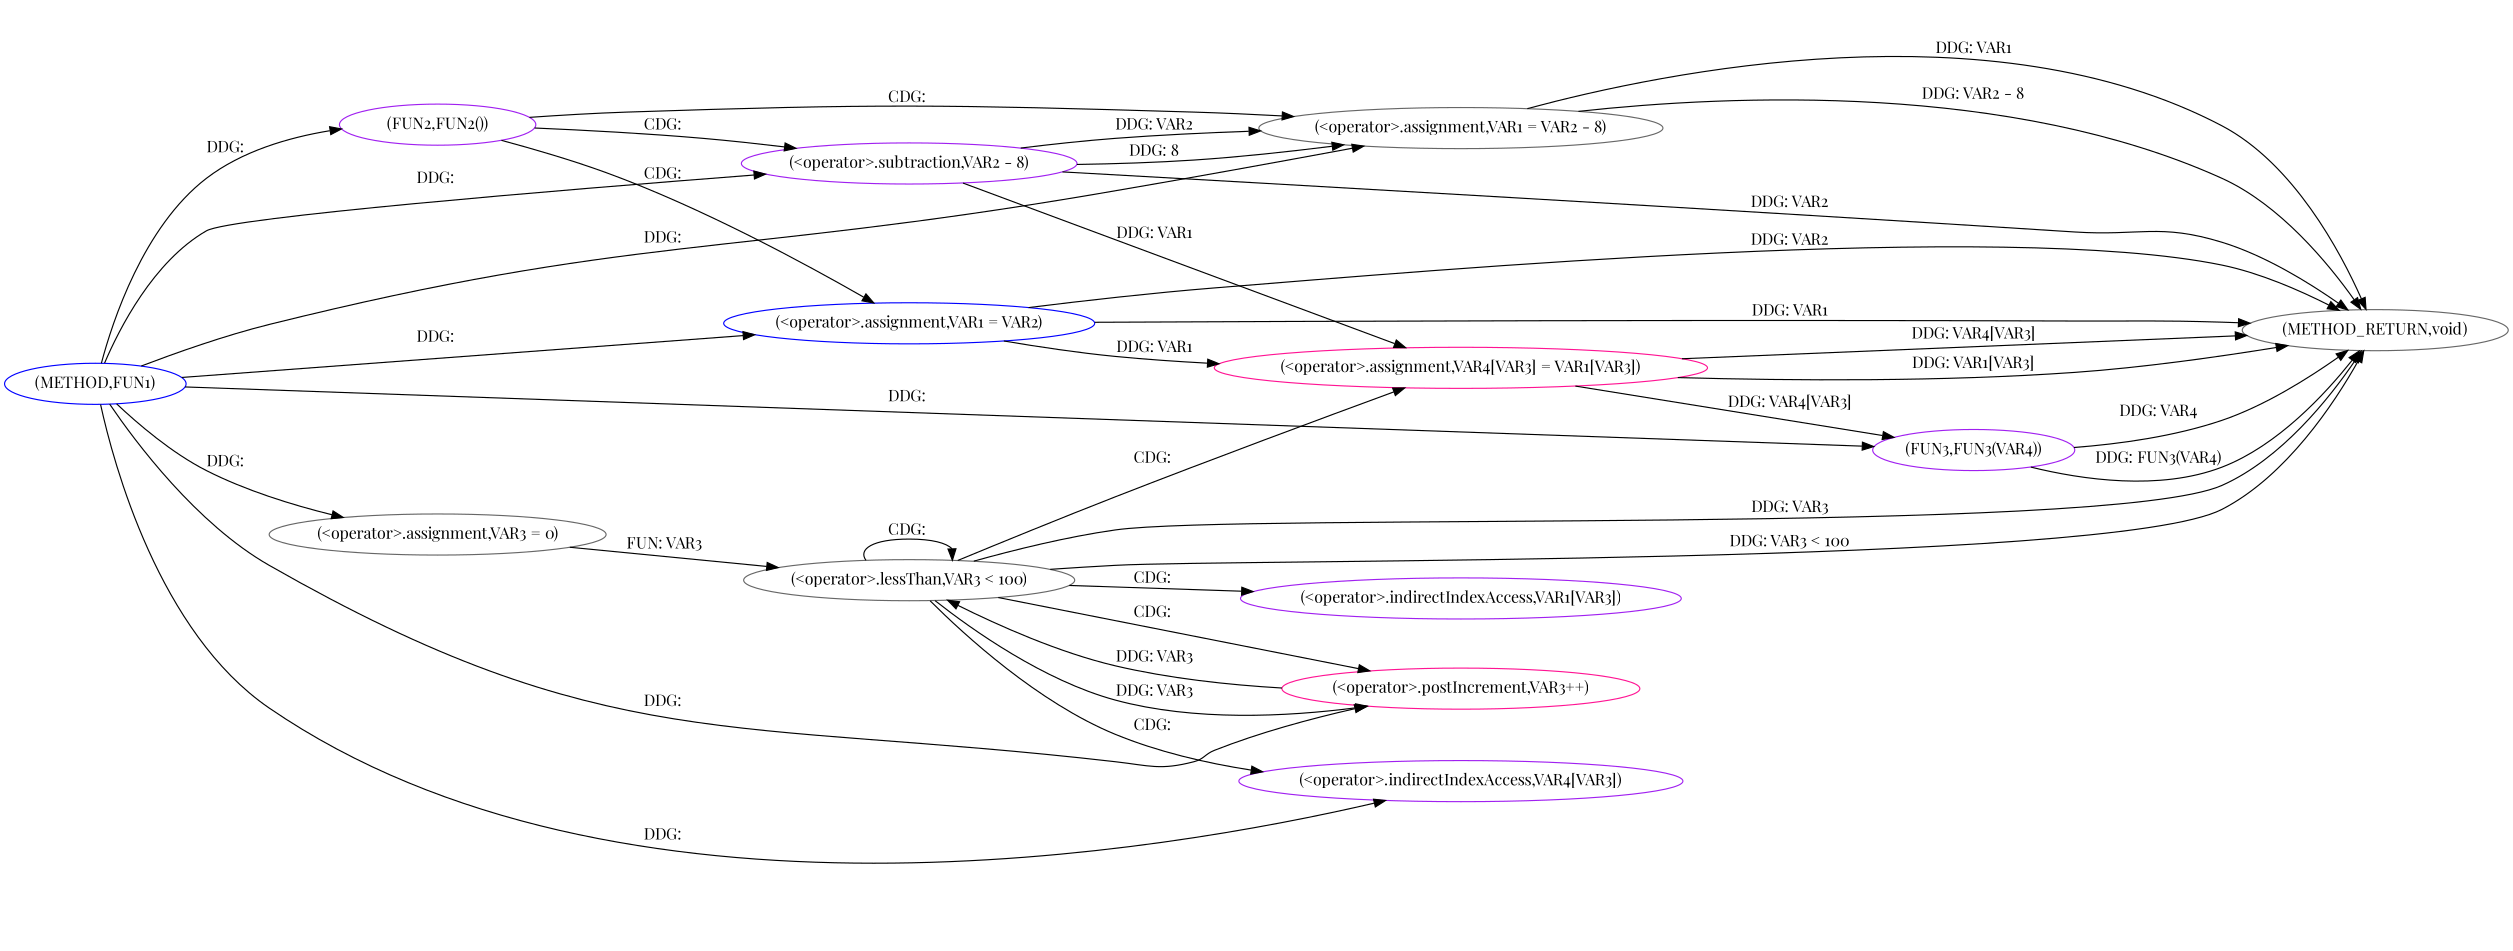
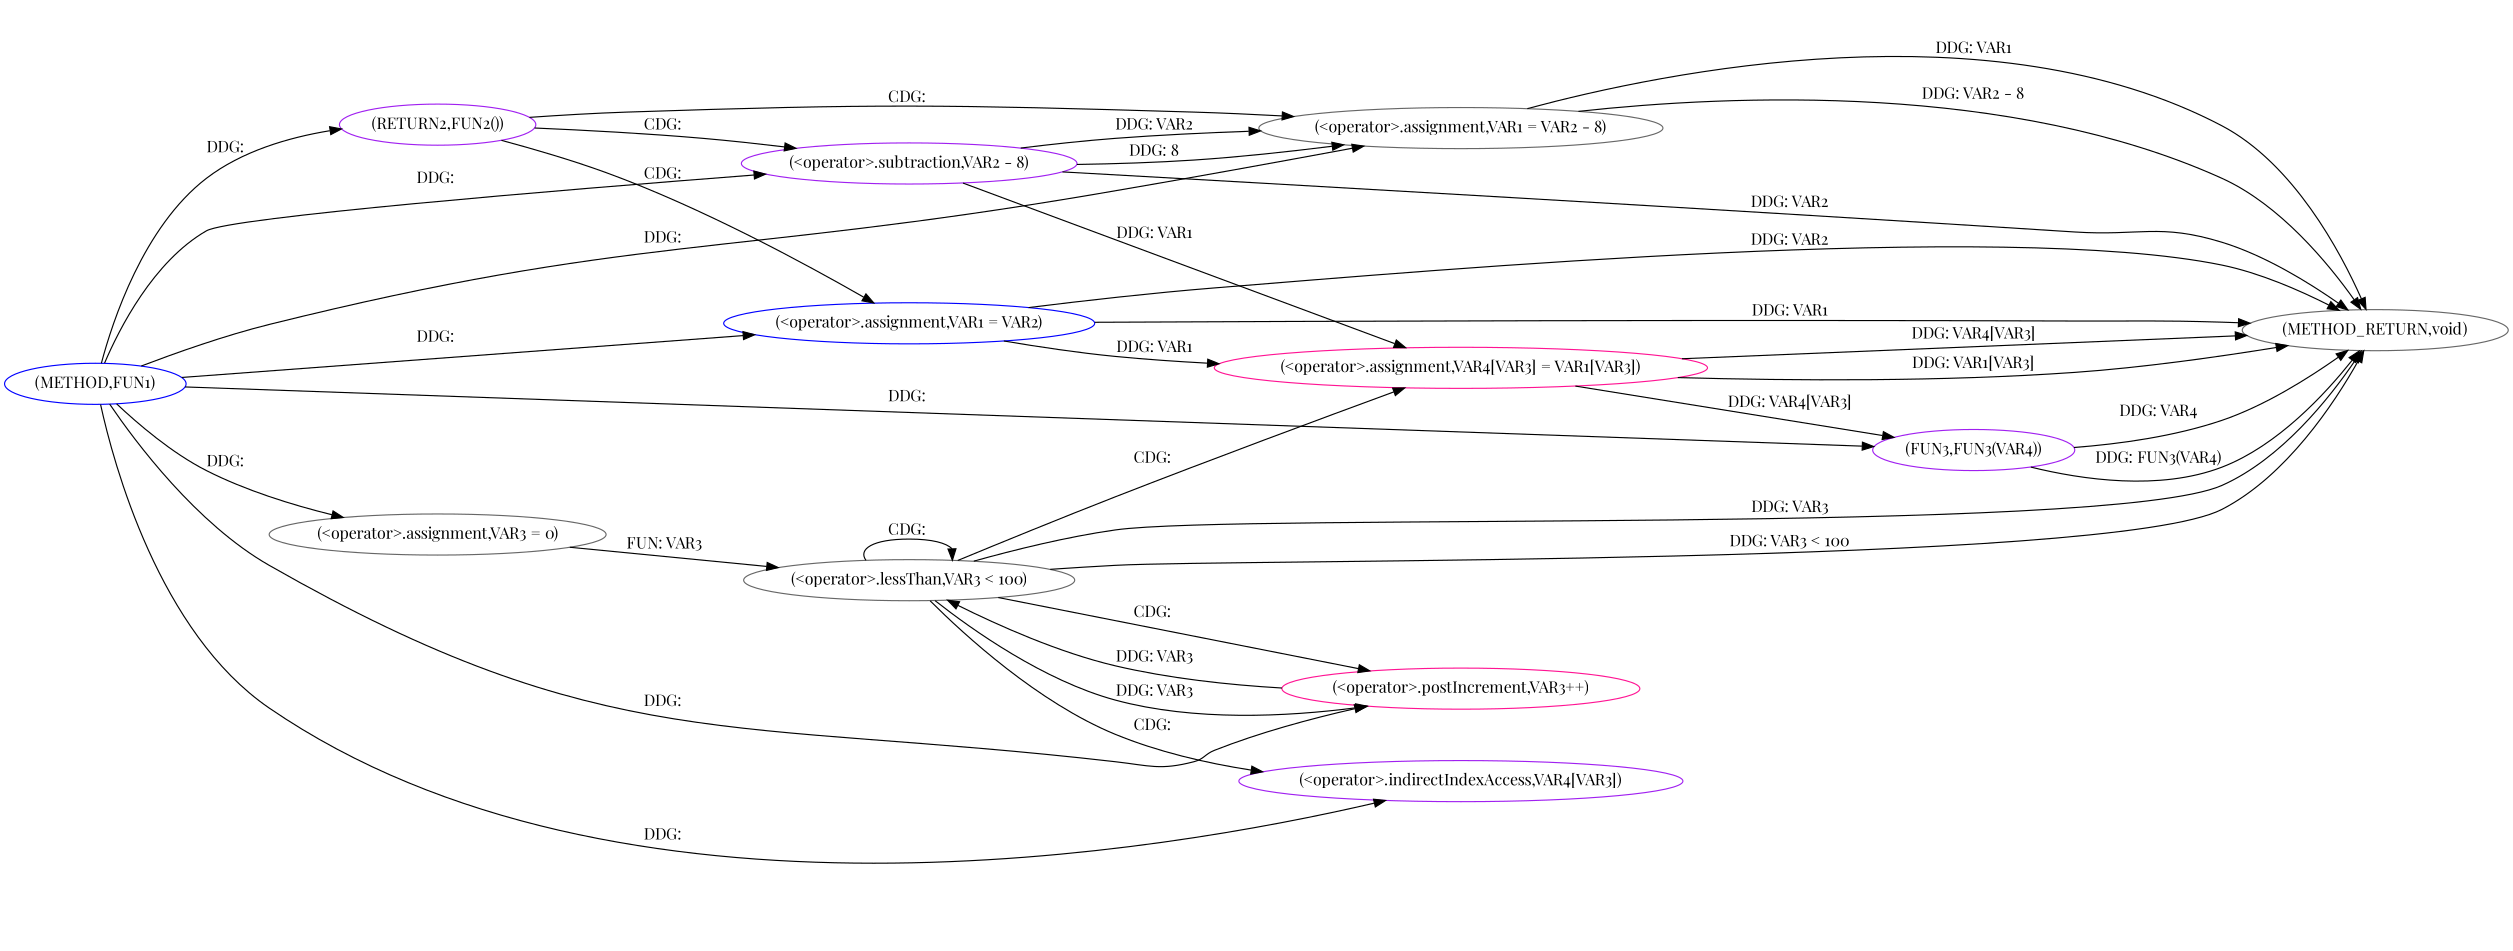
(438, 125) -> (438, 125)
(1461, 598) -> none
